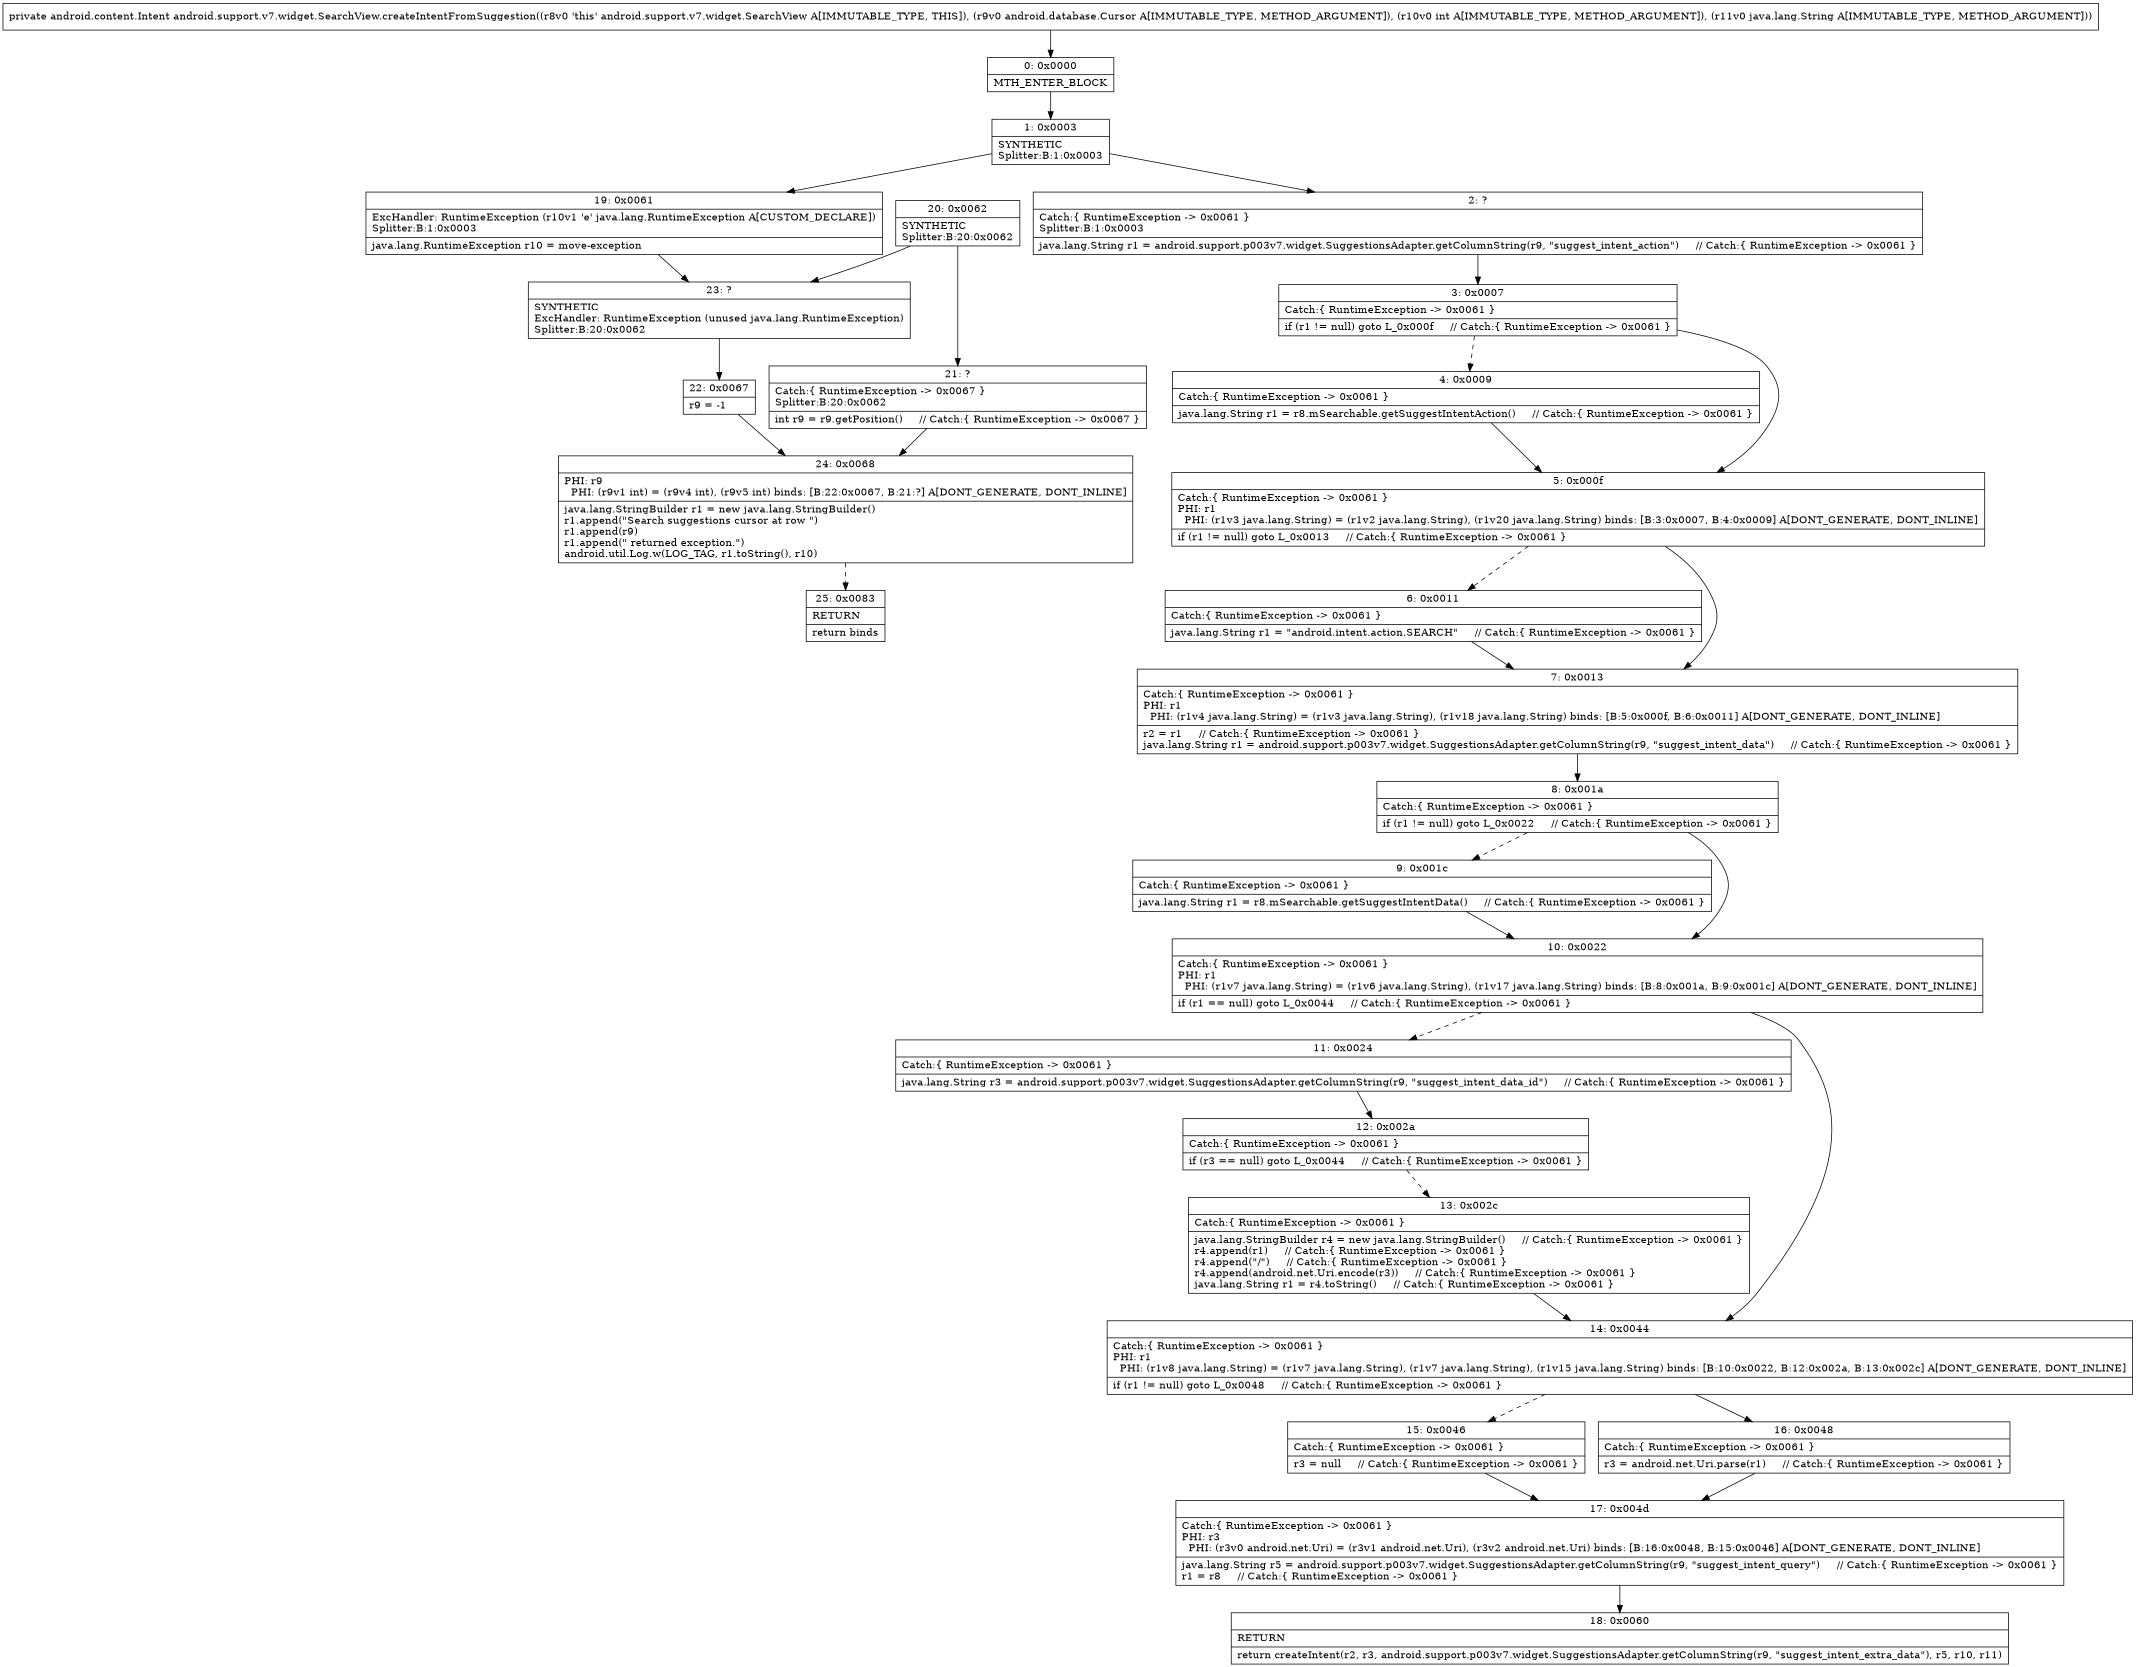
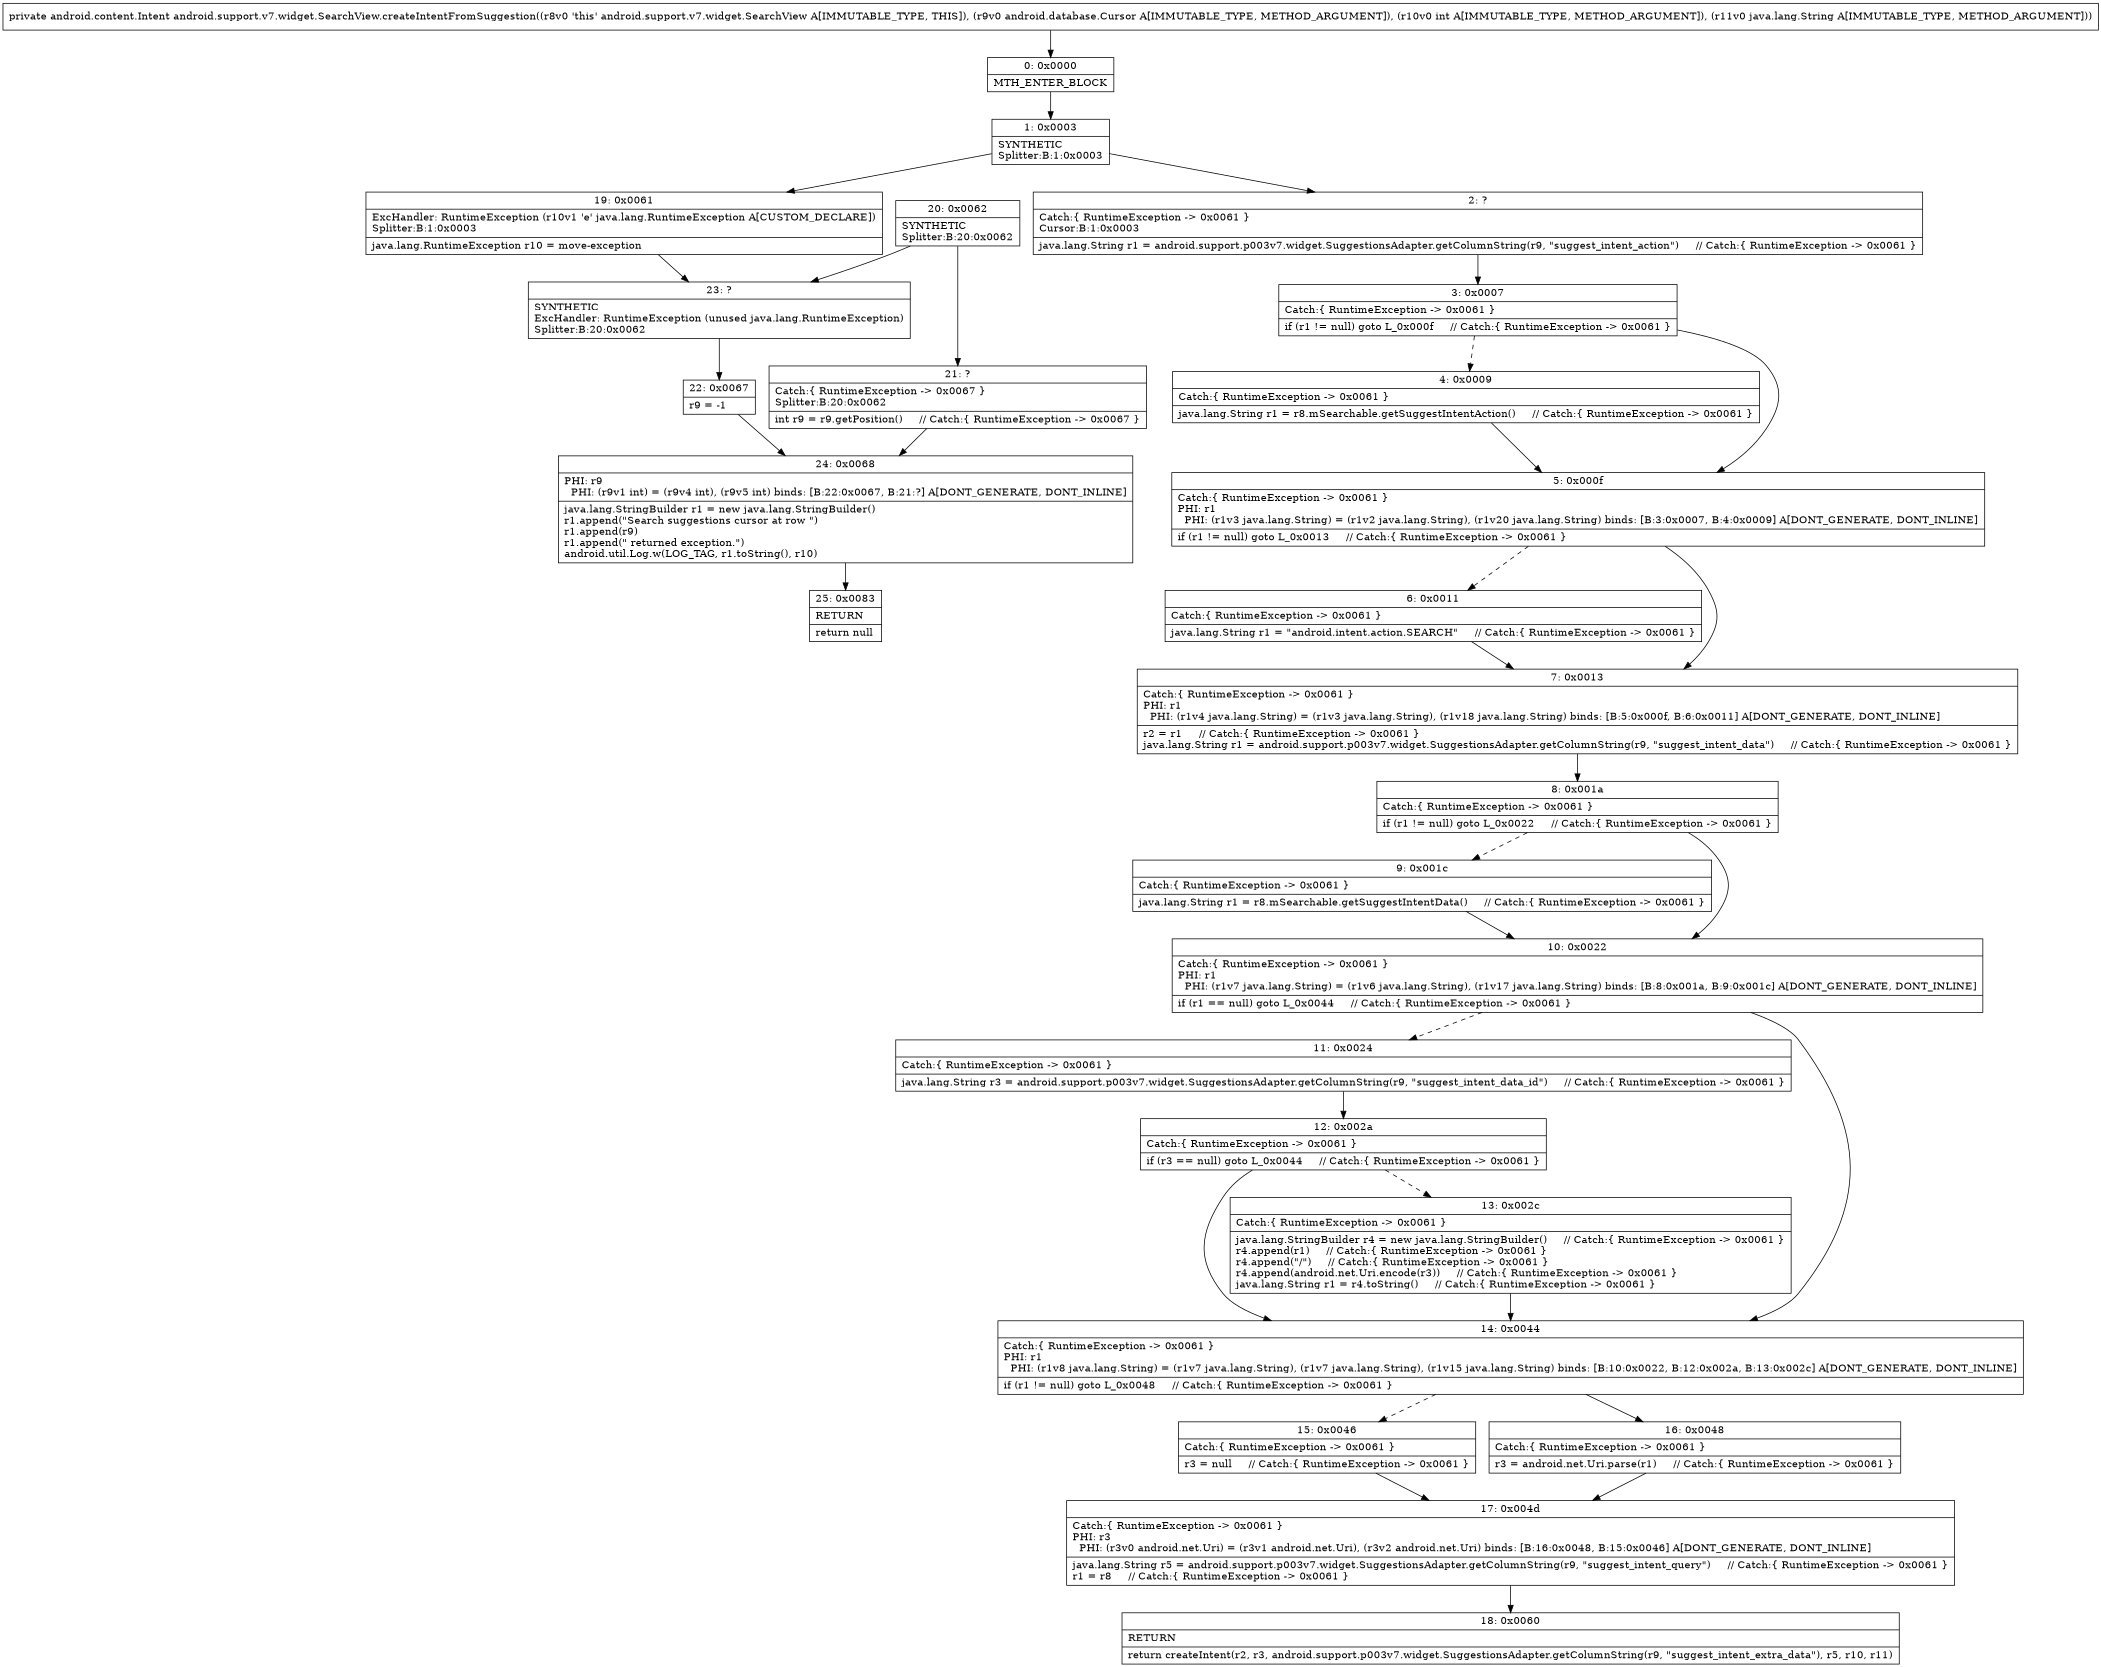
(1092, 228) -> (1090, 228)
(846, 573) -> (846, 573)
(846, 633) -> (844, 633)
none -> (1204, 1250)
